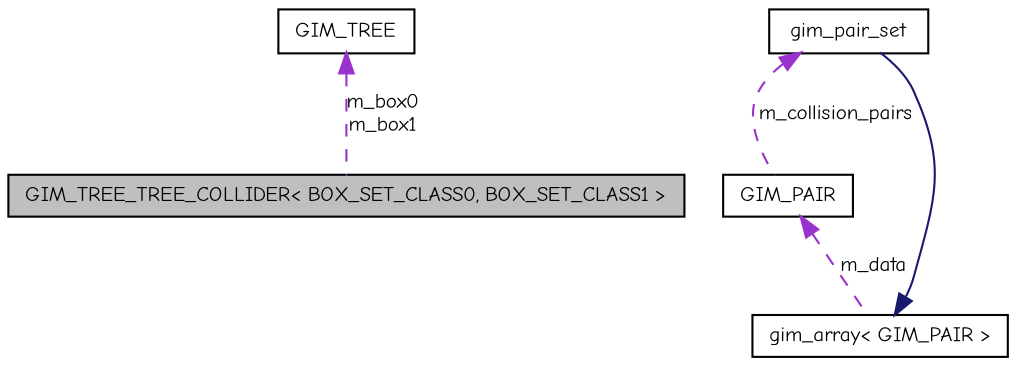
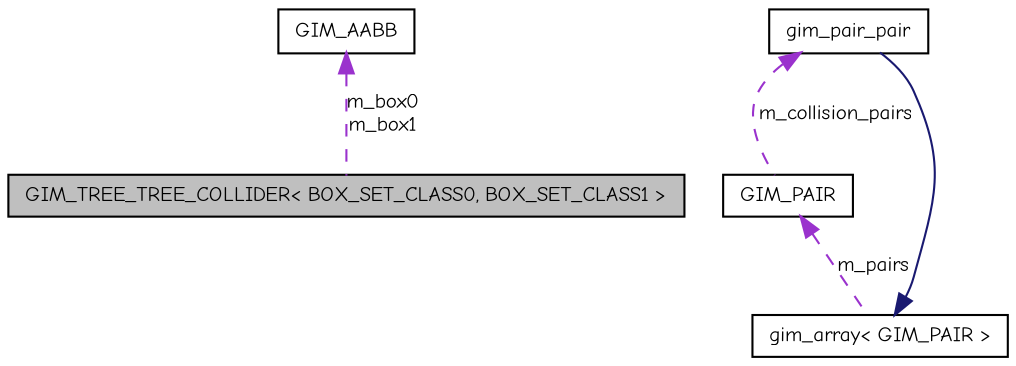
(346, 31) -> (346, 31)
(849, 31) -> (849, 31)
(874, 266) -> (874, 266)
